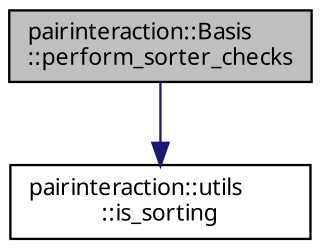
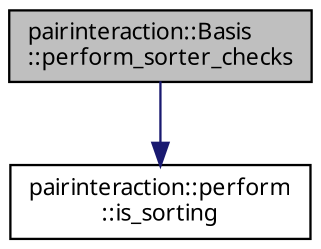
(160, 202) -> (160, 202)
